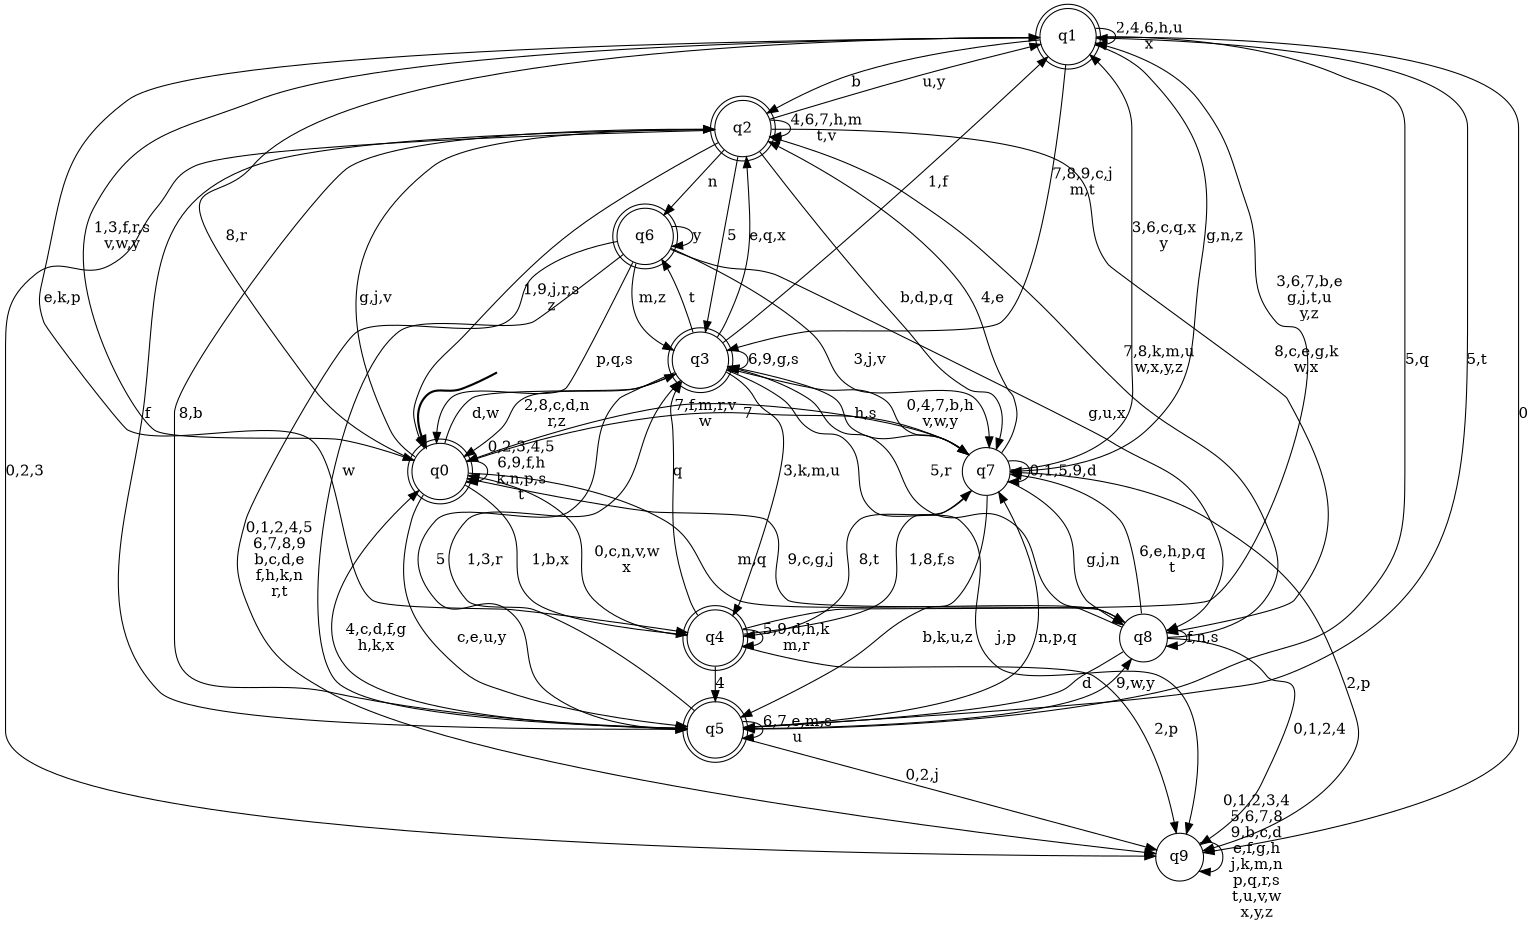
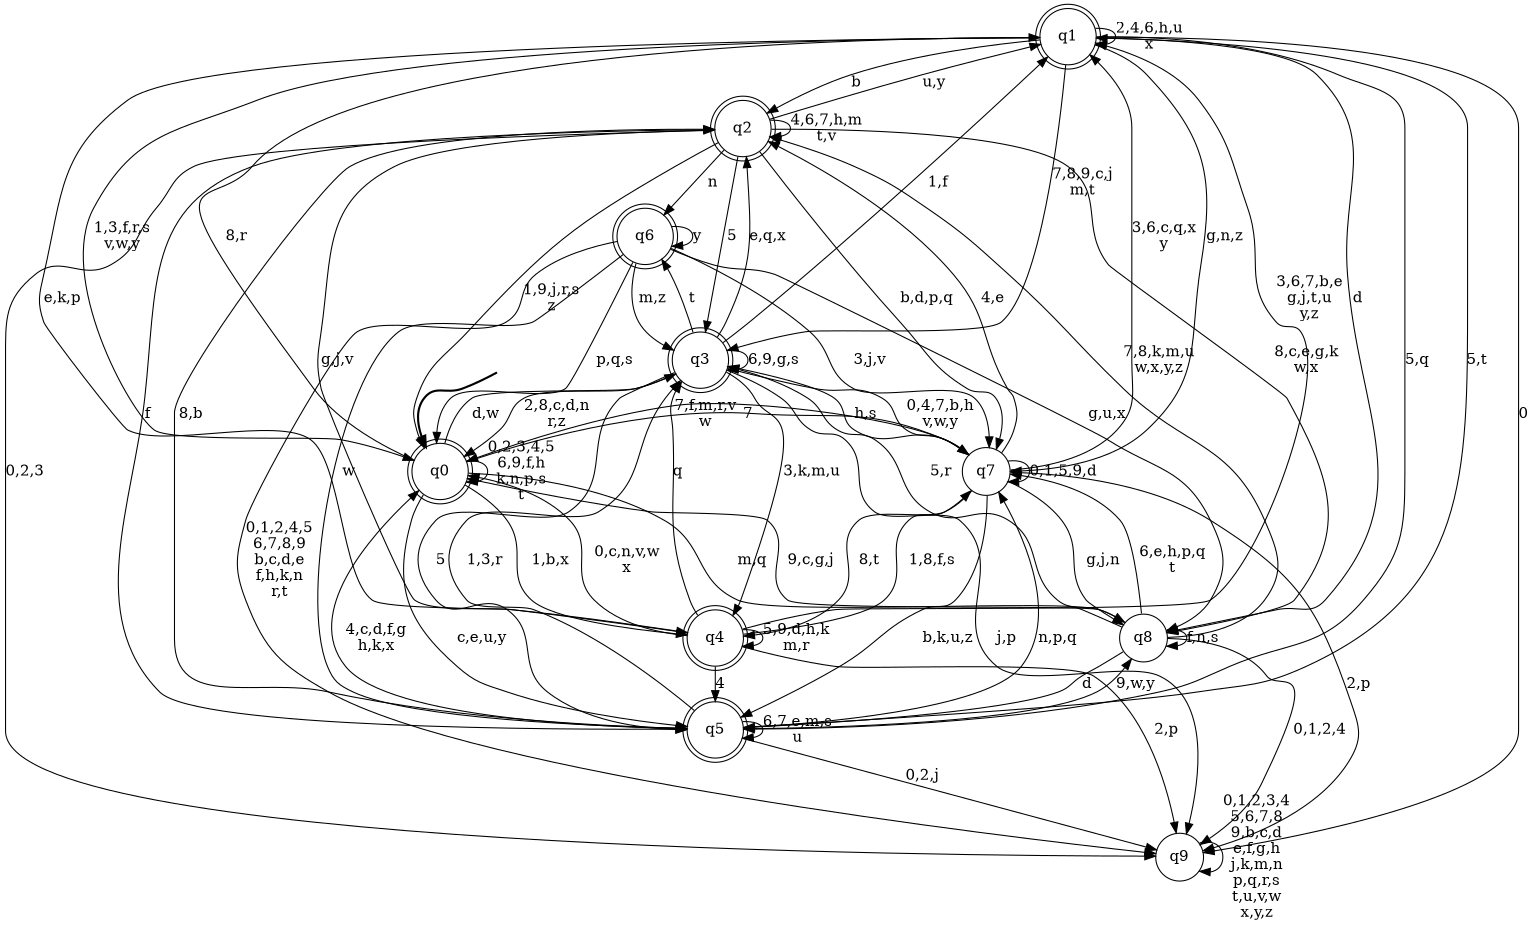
(412, 185) -> (318, 362)
none -> (1351, 303)
